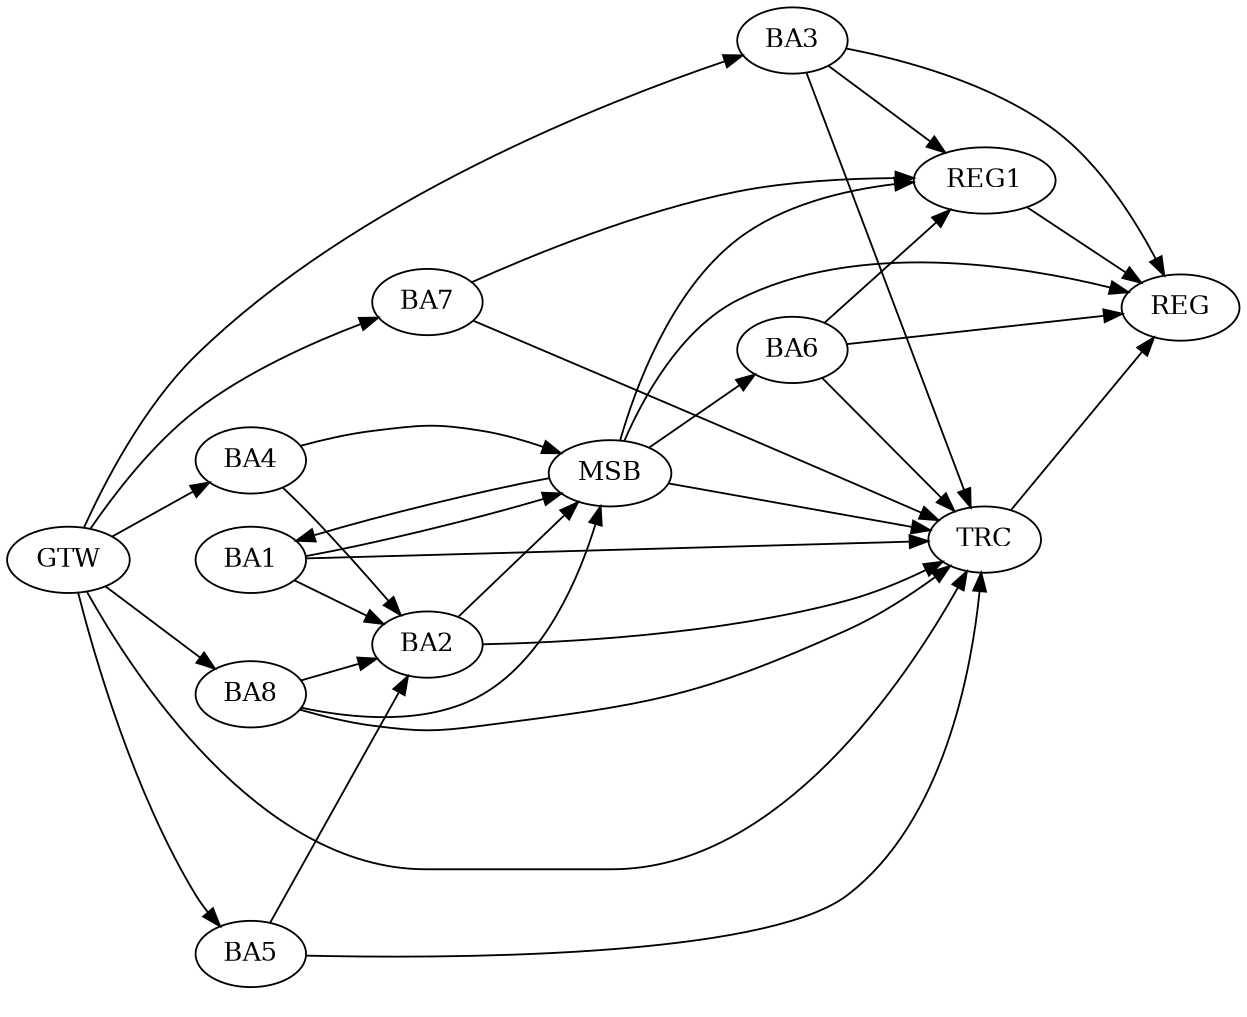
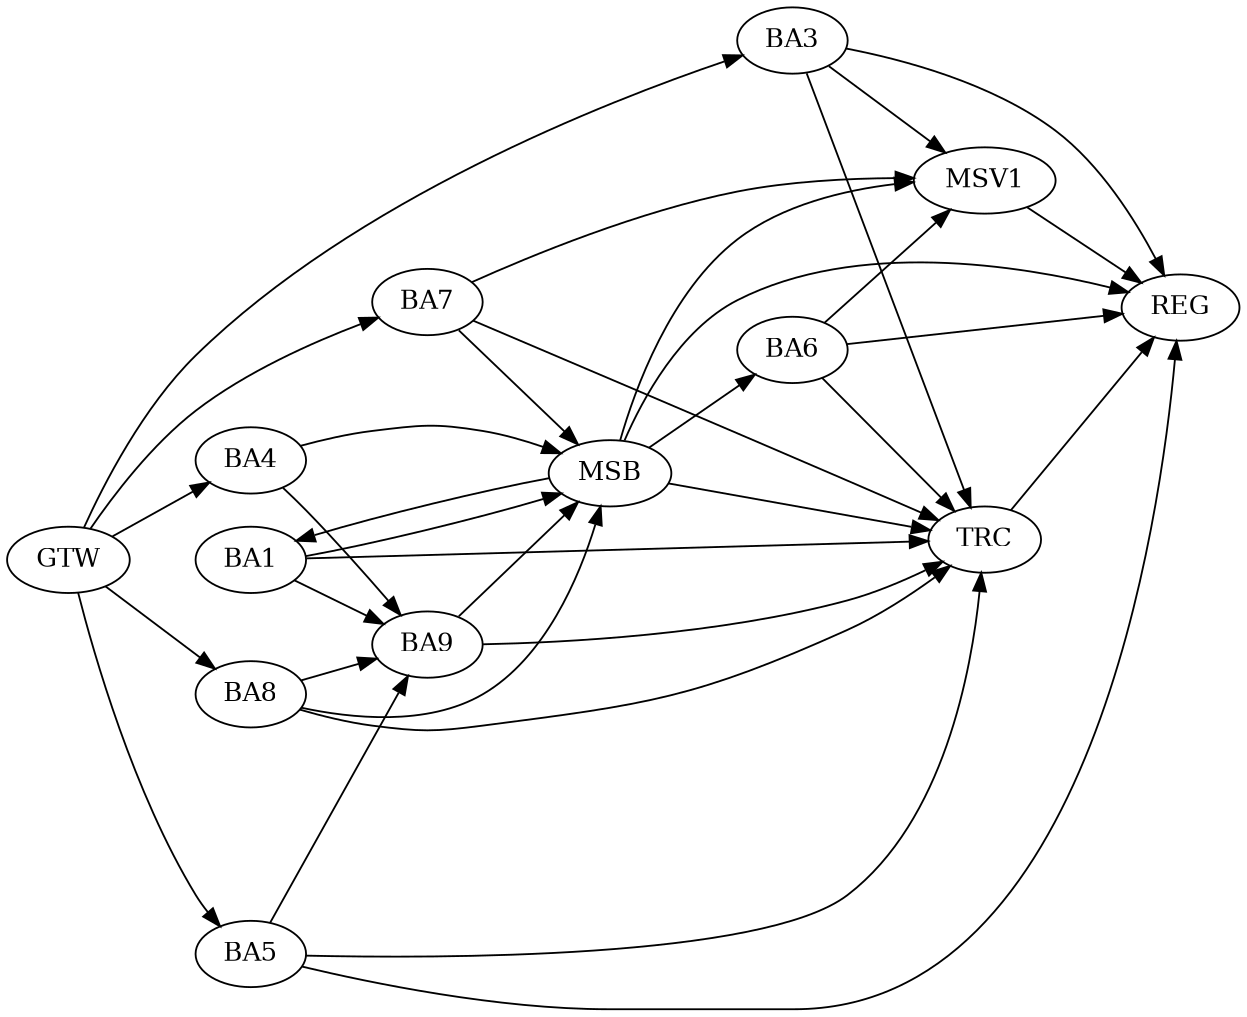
(985, 180) -> (985, 180)
none -> (512, 381)
(427, 645) -> (427, 645)
(523, 869) -> none
none -> (942, 955)
